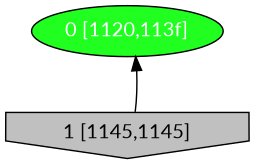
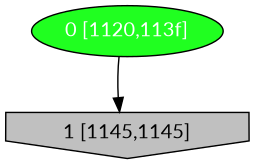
(137, 91) -> (118, 77)
